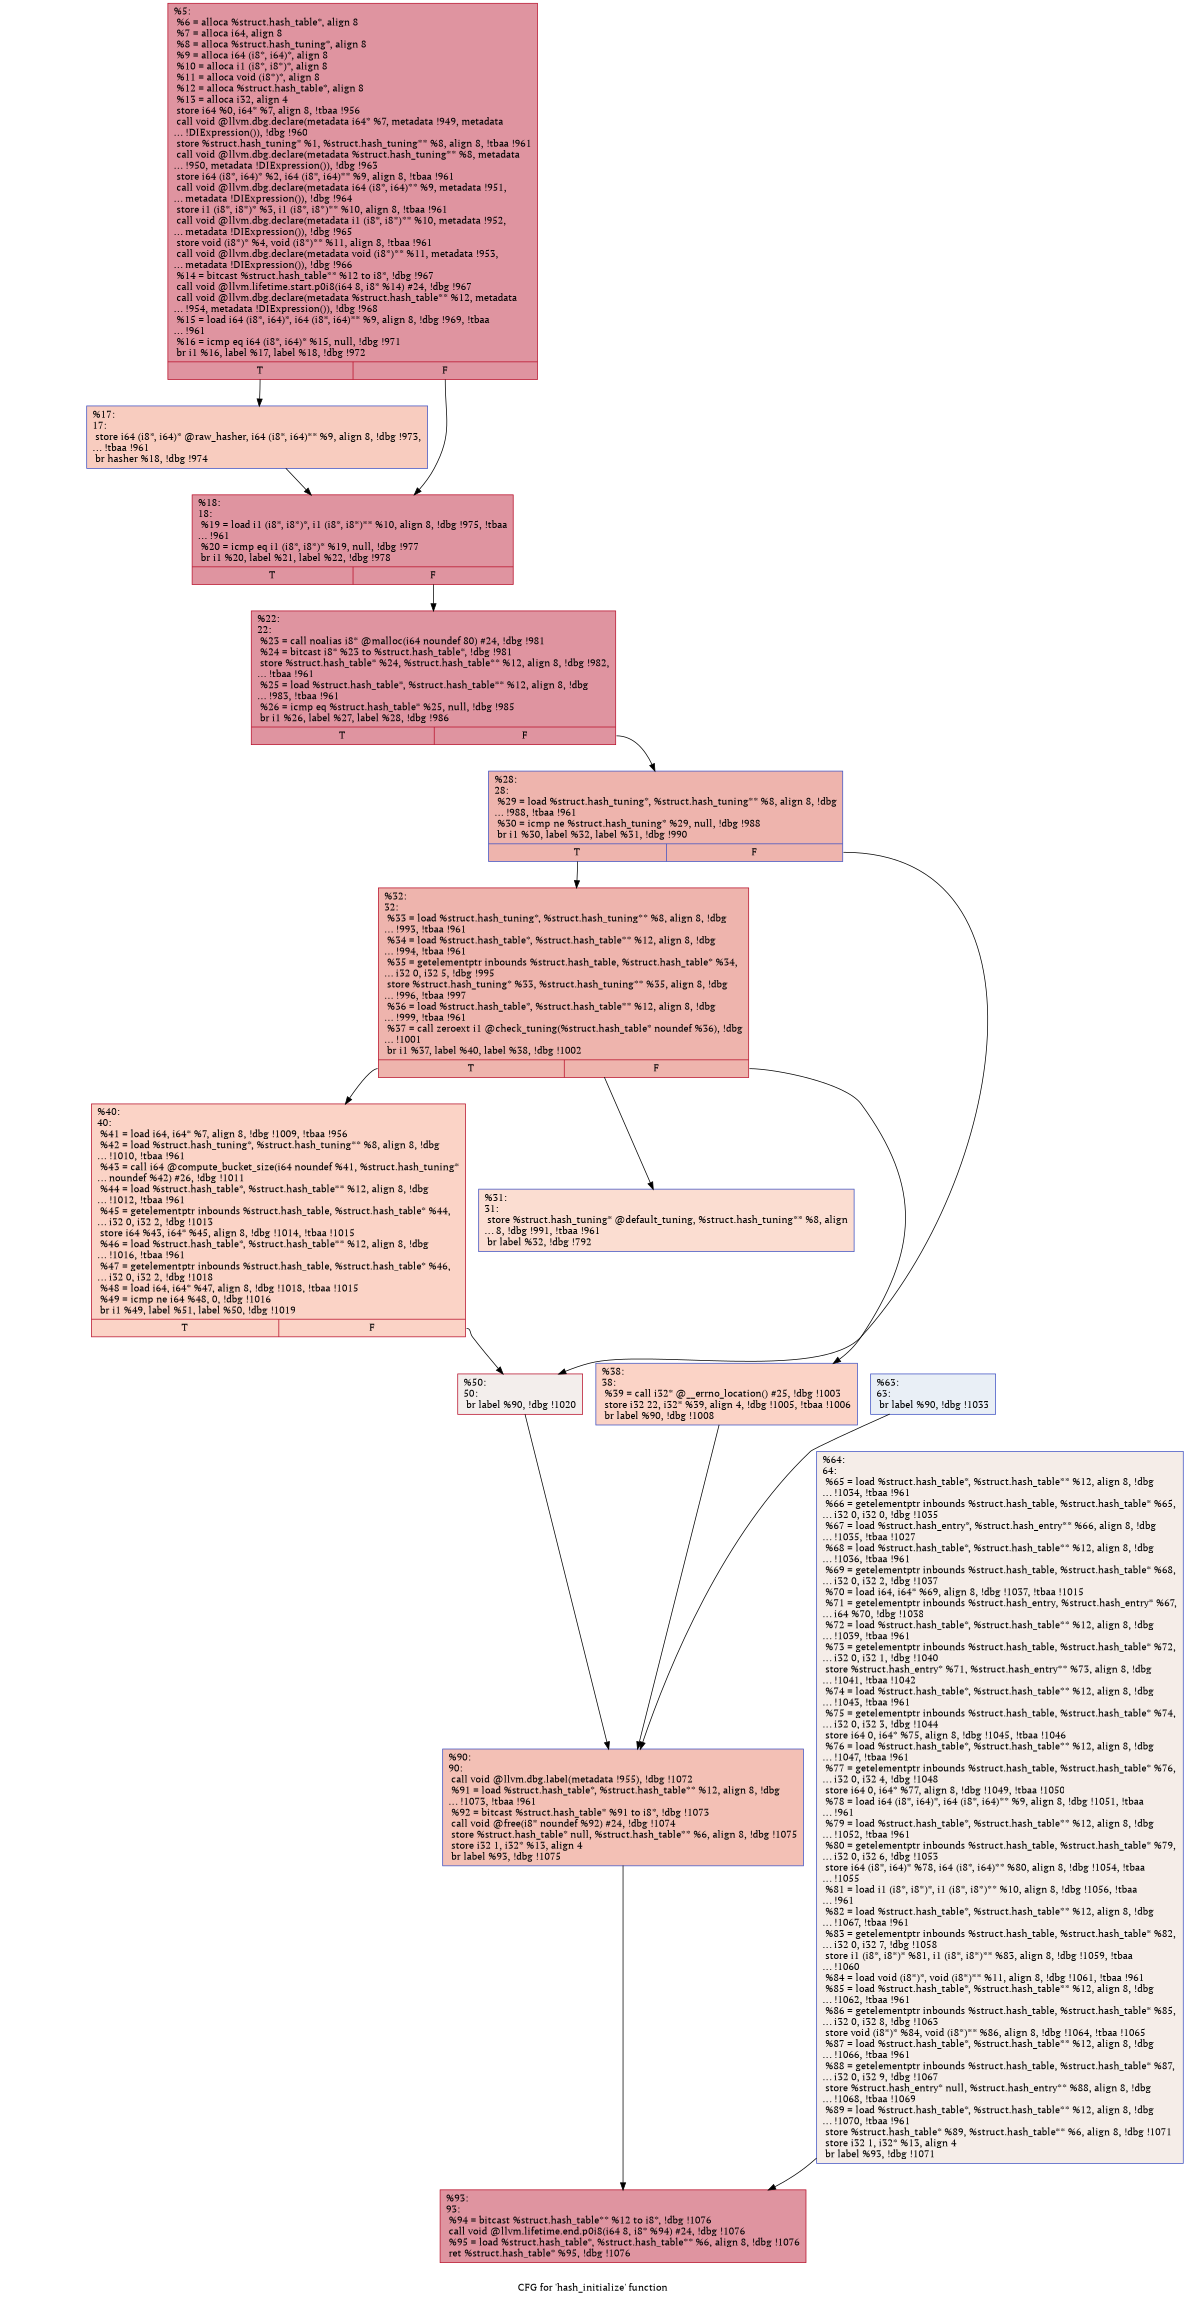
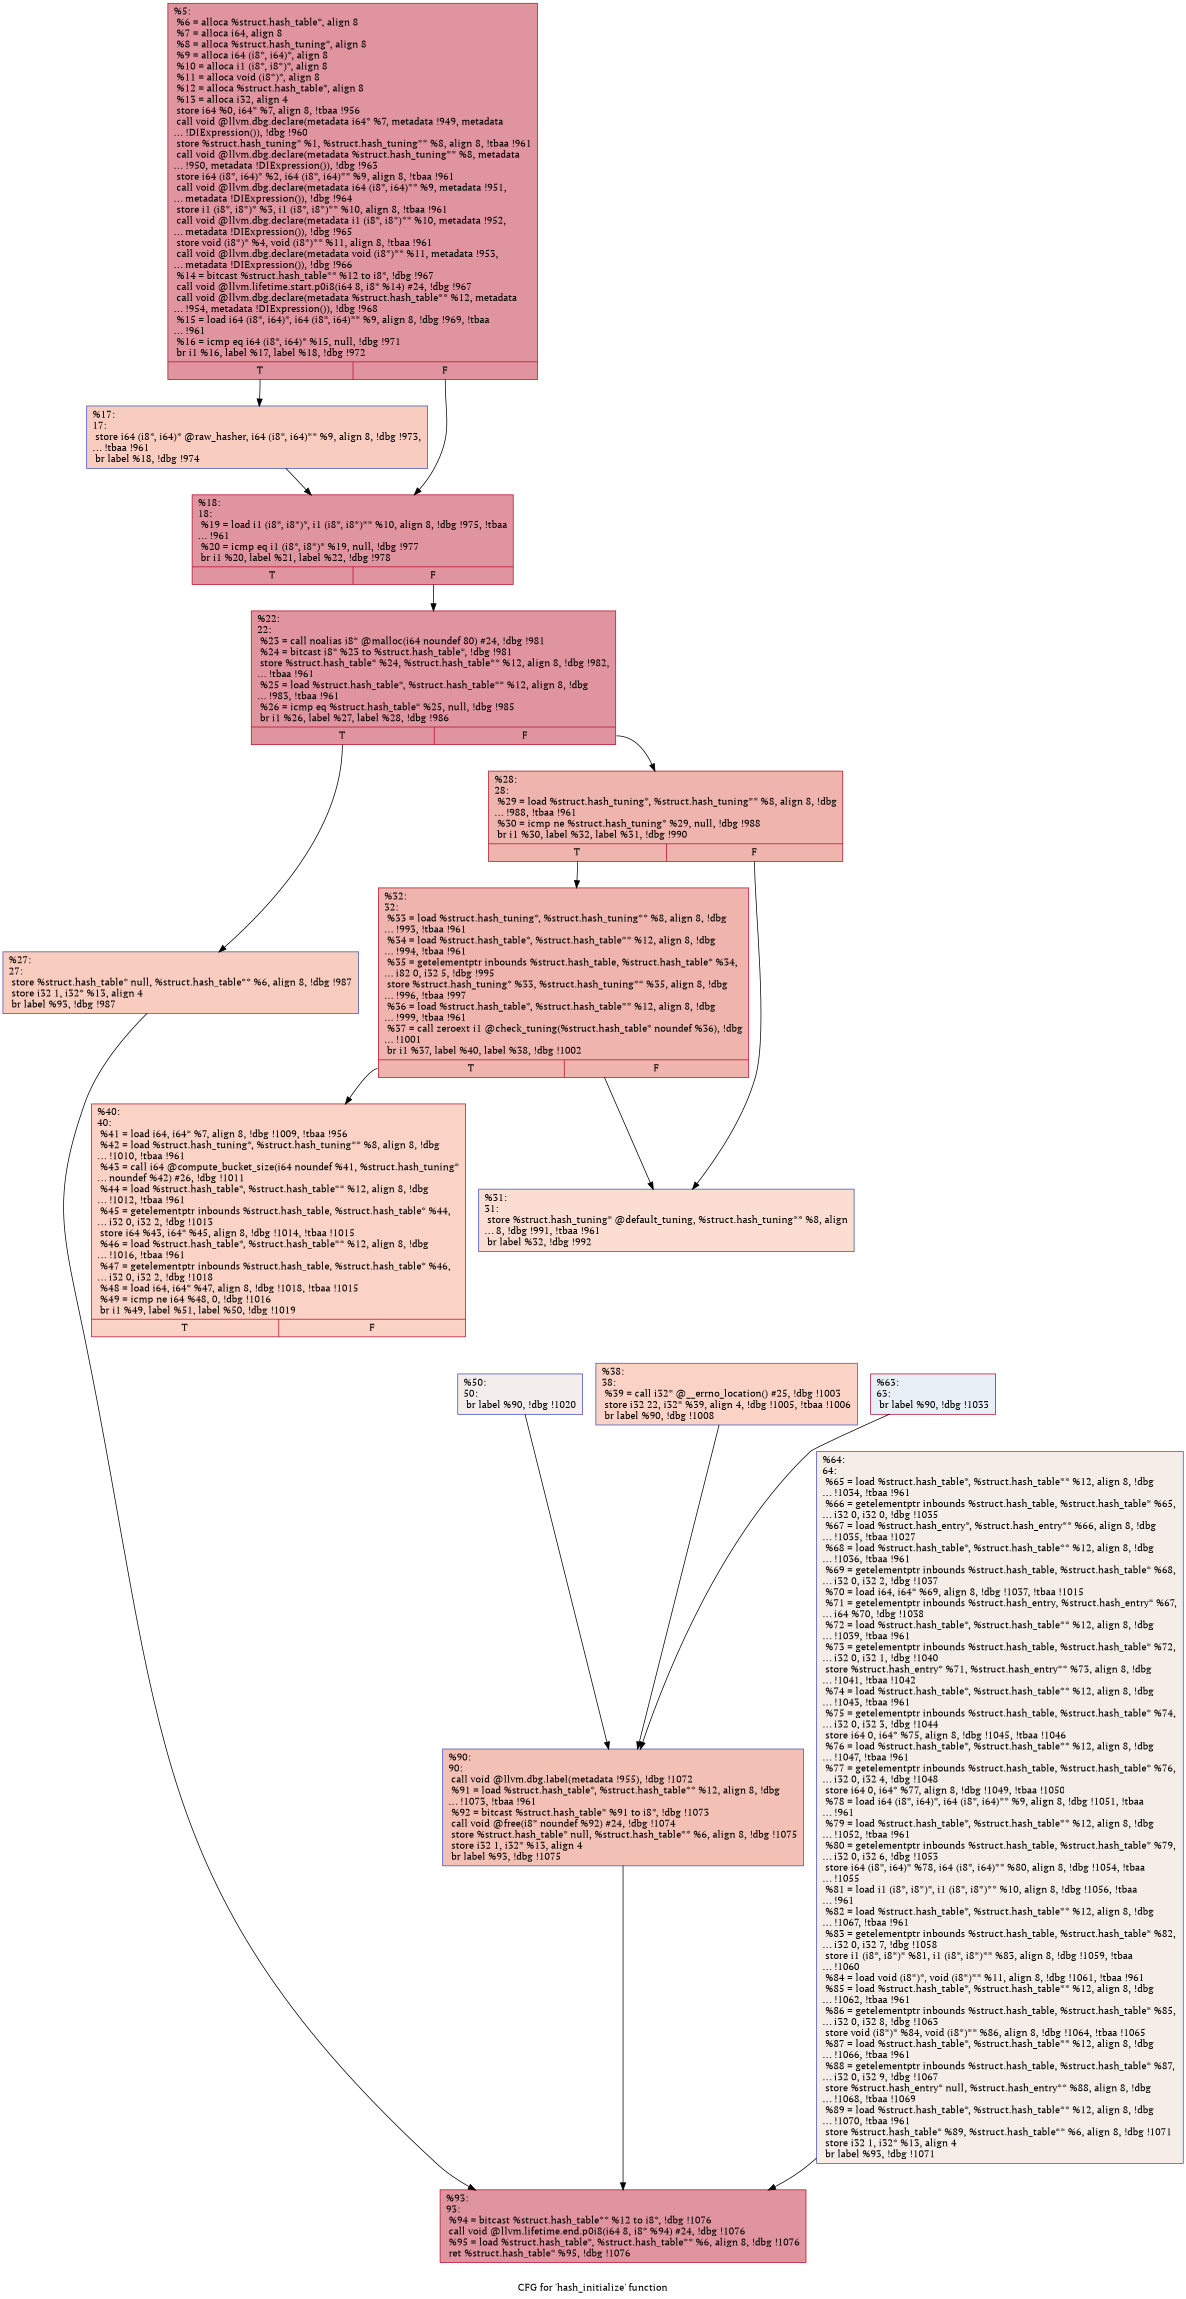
(150, 459) -> (146, 459)
(666, 816) -> (666, 816)
(440, 974) -> (440, 974)
none -> (181, 983)
(899, 1177) -> none
(940, 1213) -> (761, 1030)
(538, 1242) -> (538, 1242)
(482, 1348) -> none
(520, 1394) -> (520, 1394)
(933, 1394) -> (933, 1394)
